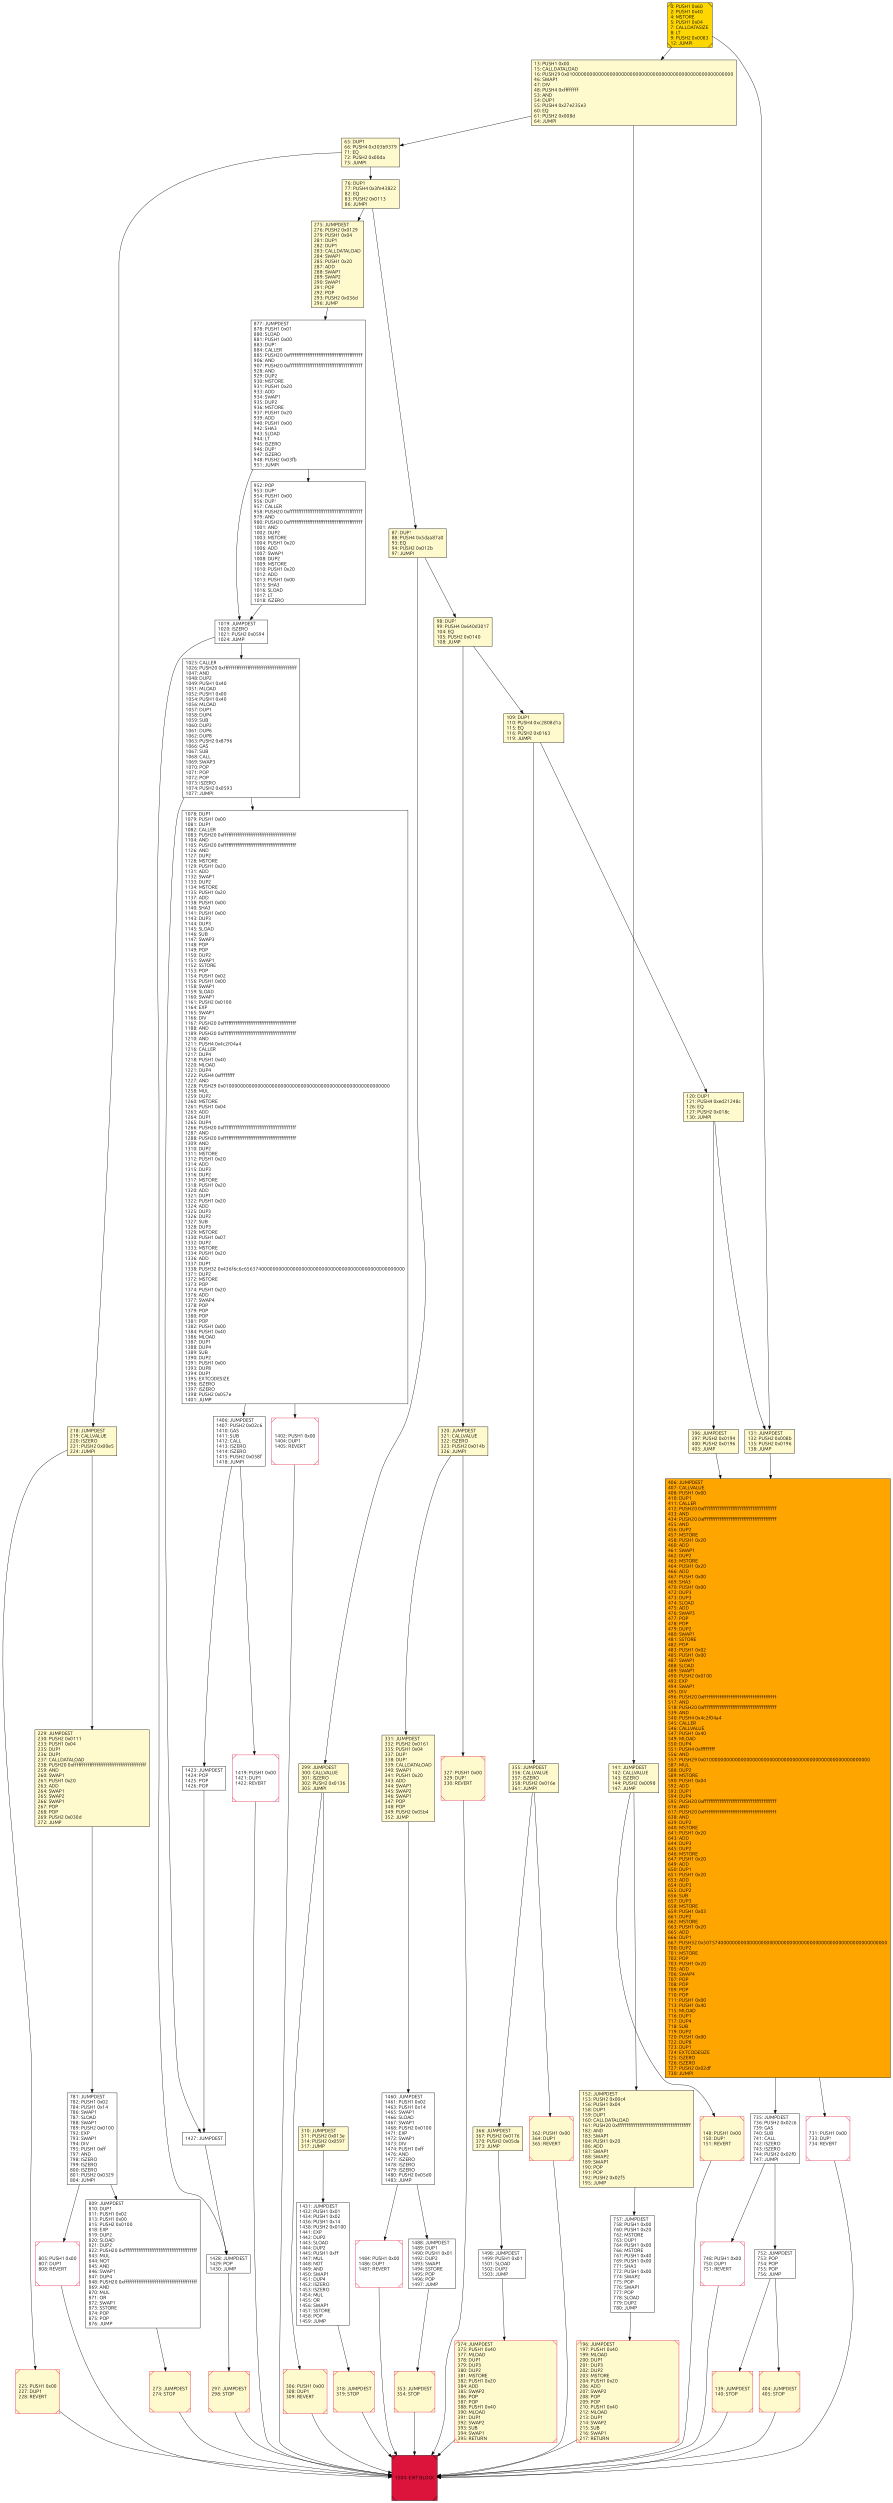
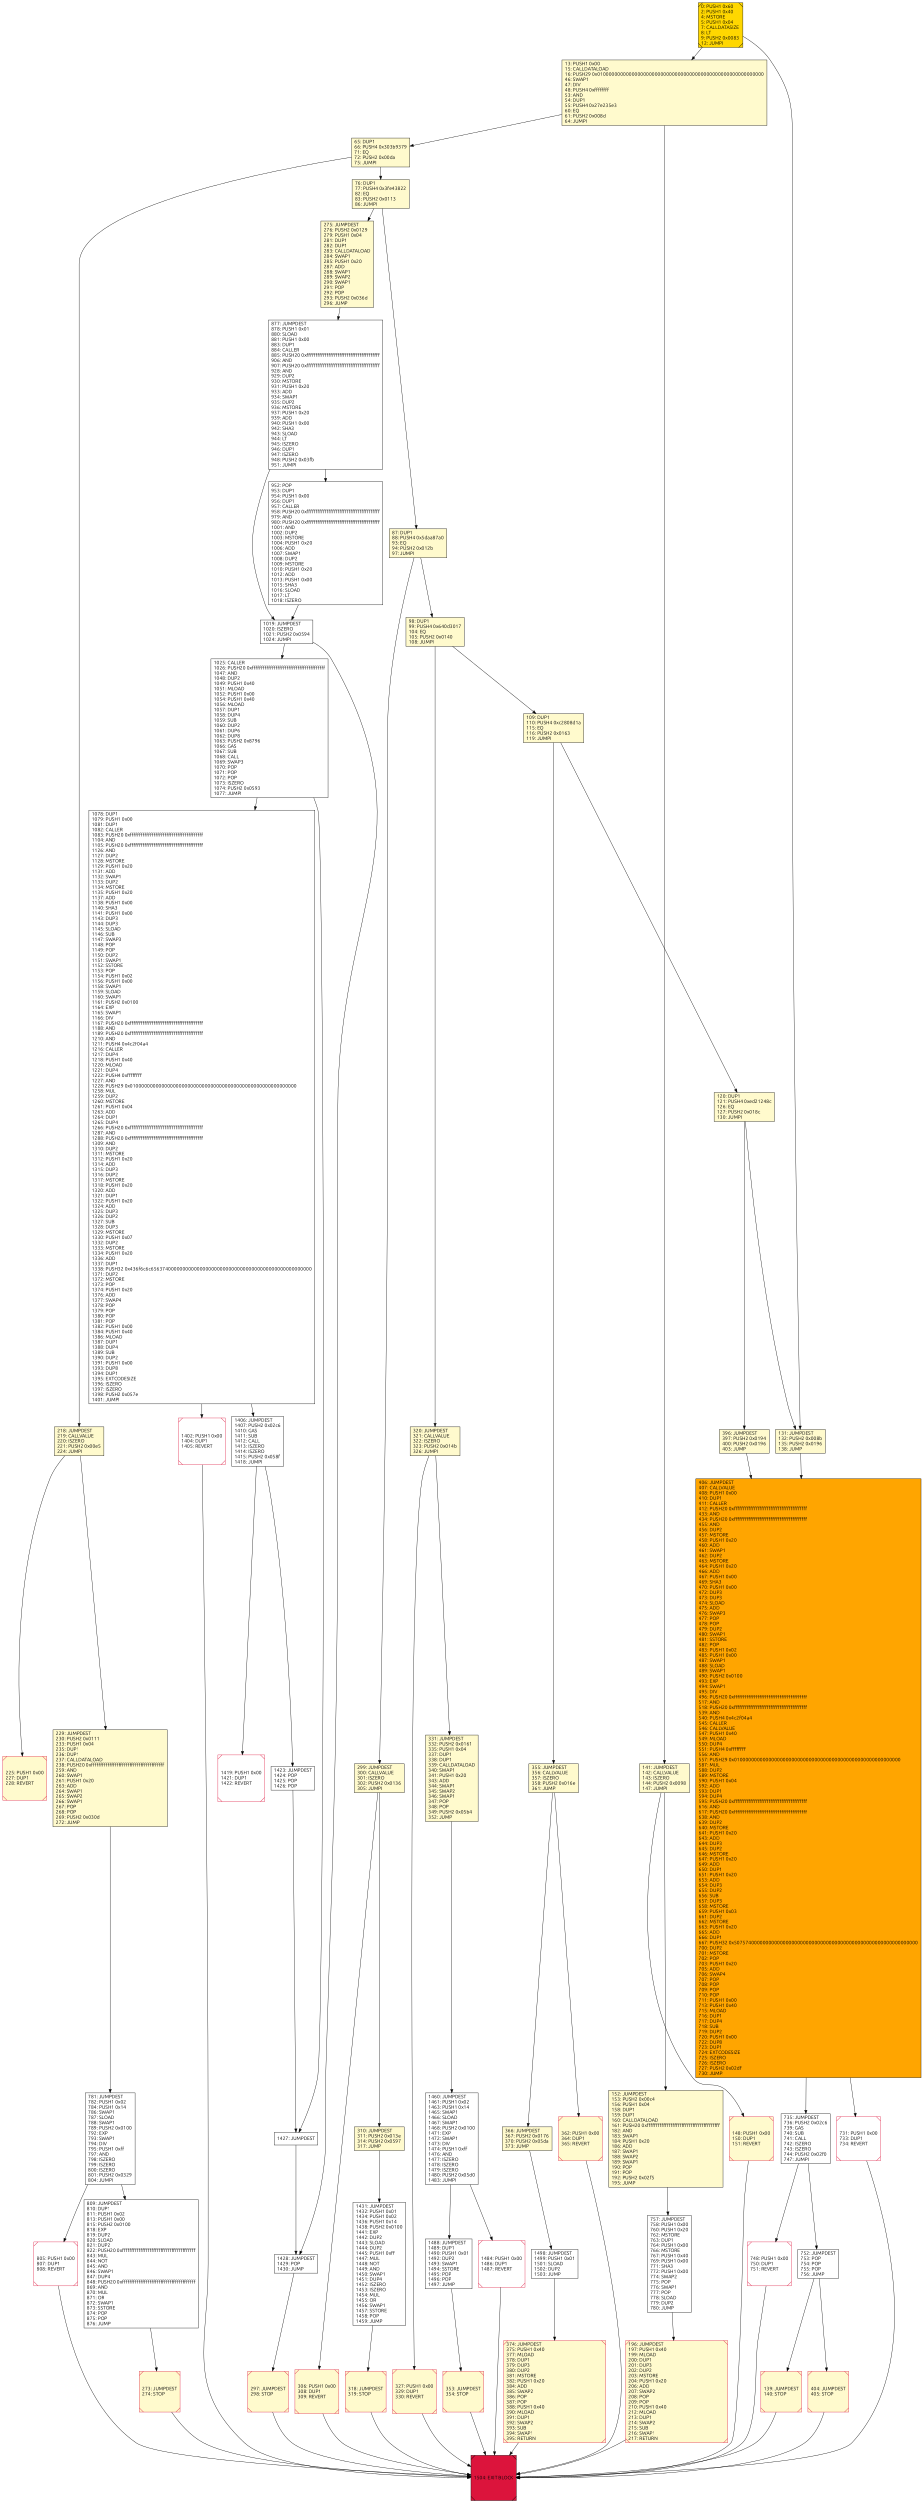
(254, 2185) -> none
(236, 2464) -> none
